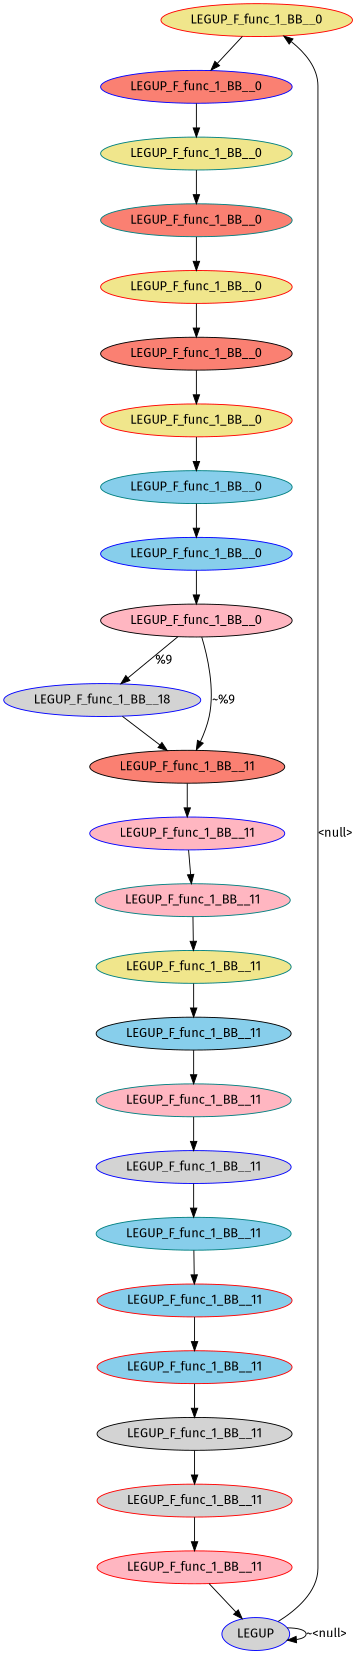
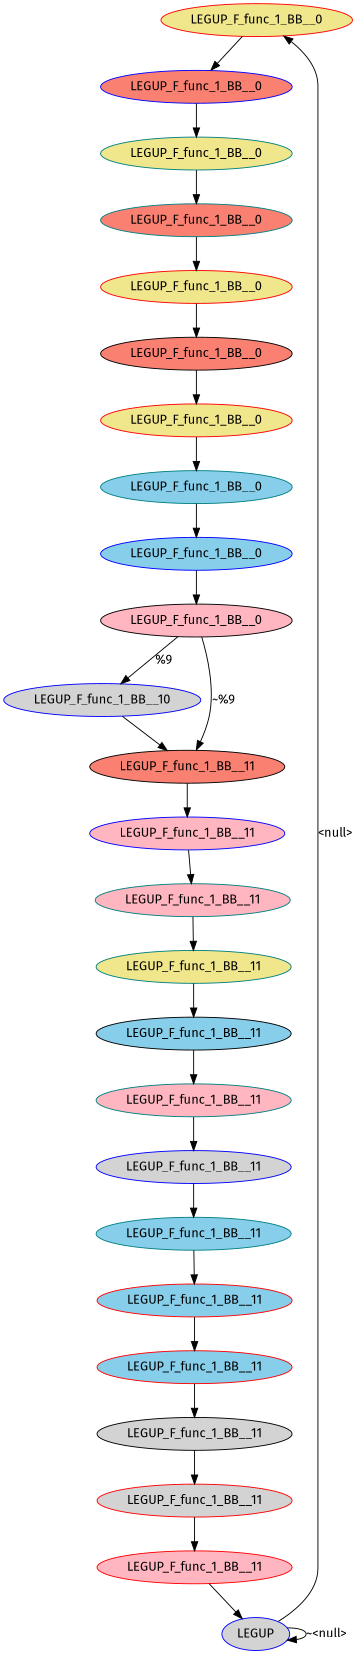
(102, 700) -> (102, 700)
